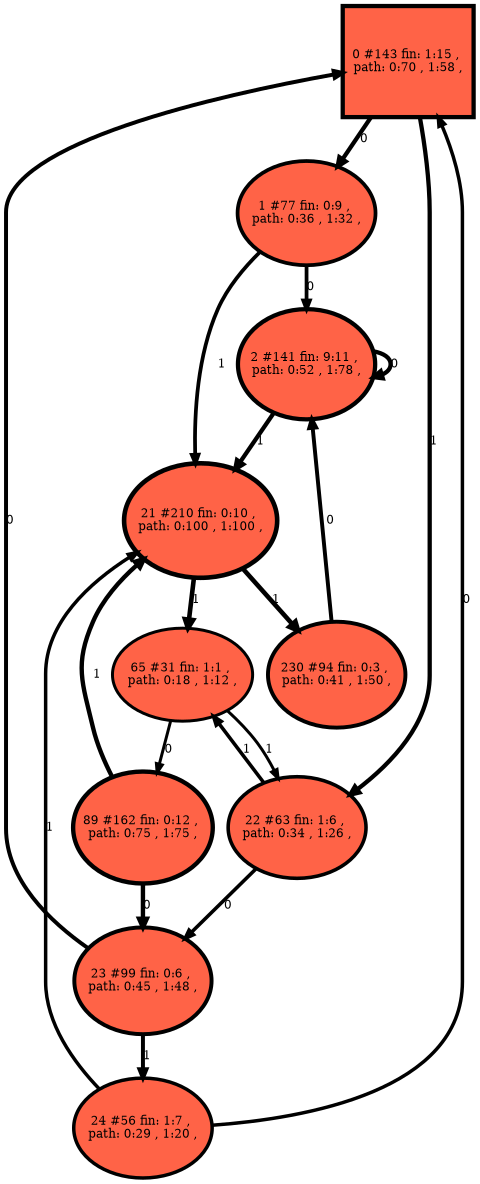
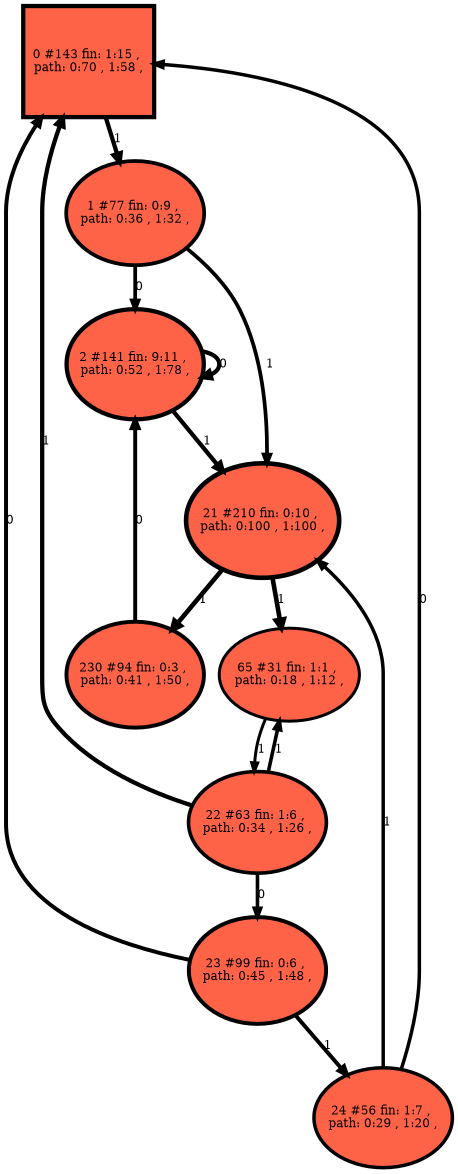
(366, 139) -> (120, 139)
(430, 466) -> (42, 506)
(143, 828) -> none
